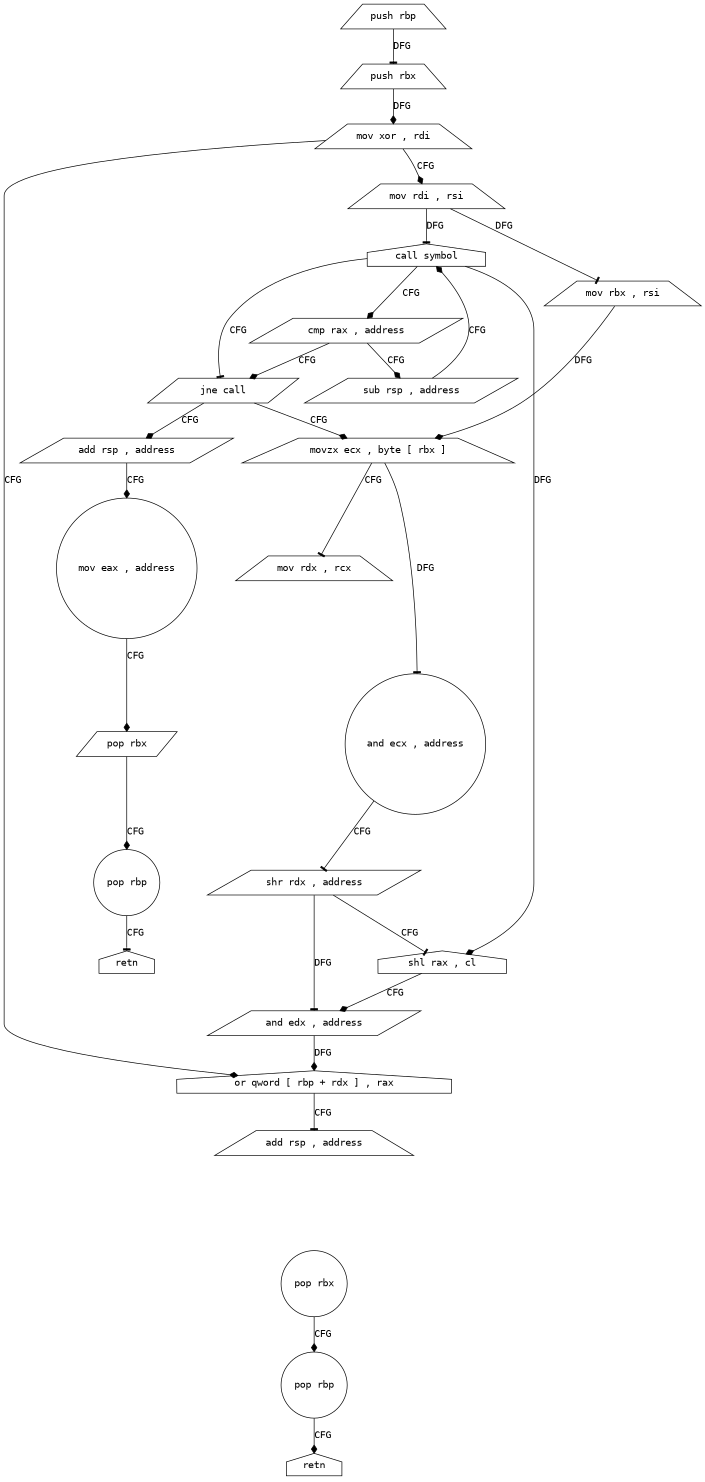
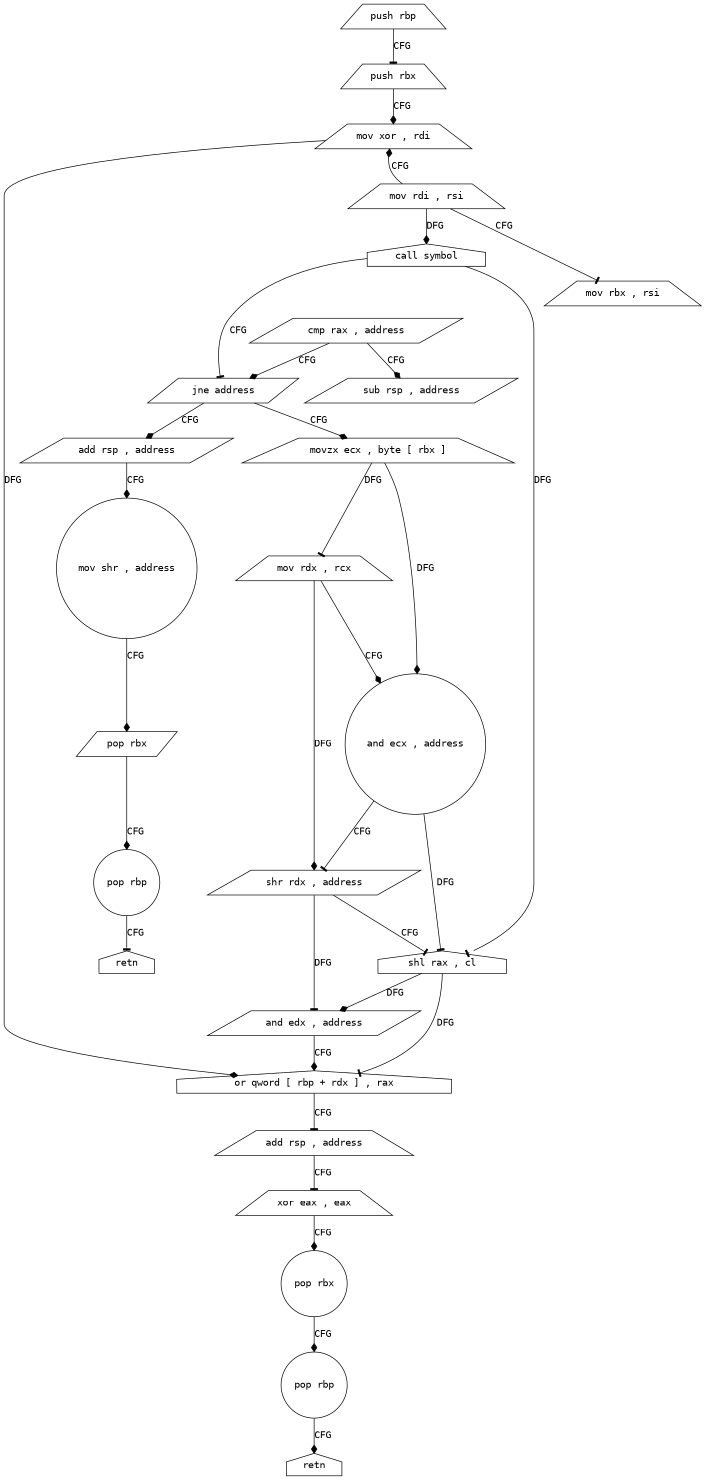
(402, 46) -> (402, 46)
(402, 106) -> (402, 106)
(412, 162) -> (392, 172)
(426, 225) -> (426, 225)
(504, 226) -> (504, 226)
(395, 289) -> none
(469, 329) -> none
(541, 388) -> none
(223, 391) -> (223, 391)
(13, 480) -> (13, 480)
(373, 480) -> (373, 480)
(411, 565) -> (411, 565)
(127, 568) -> (127, 568)
(534, 604) -> (534, 604)
none -> (349, 628)
none -> (314, 721)
none -> (432, 881)
(395, 993) -> (395, 993)
none -> (421, 1038)
(323, 1053) -> (323, 1053)
none -> (314, 1203)
